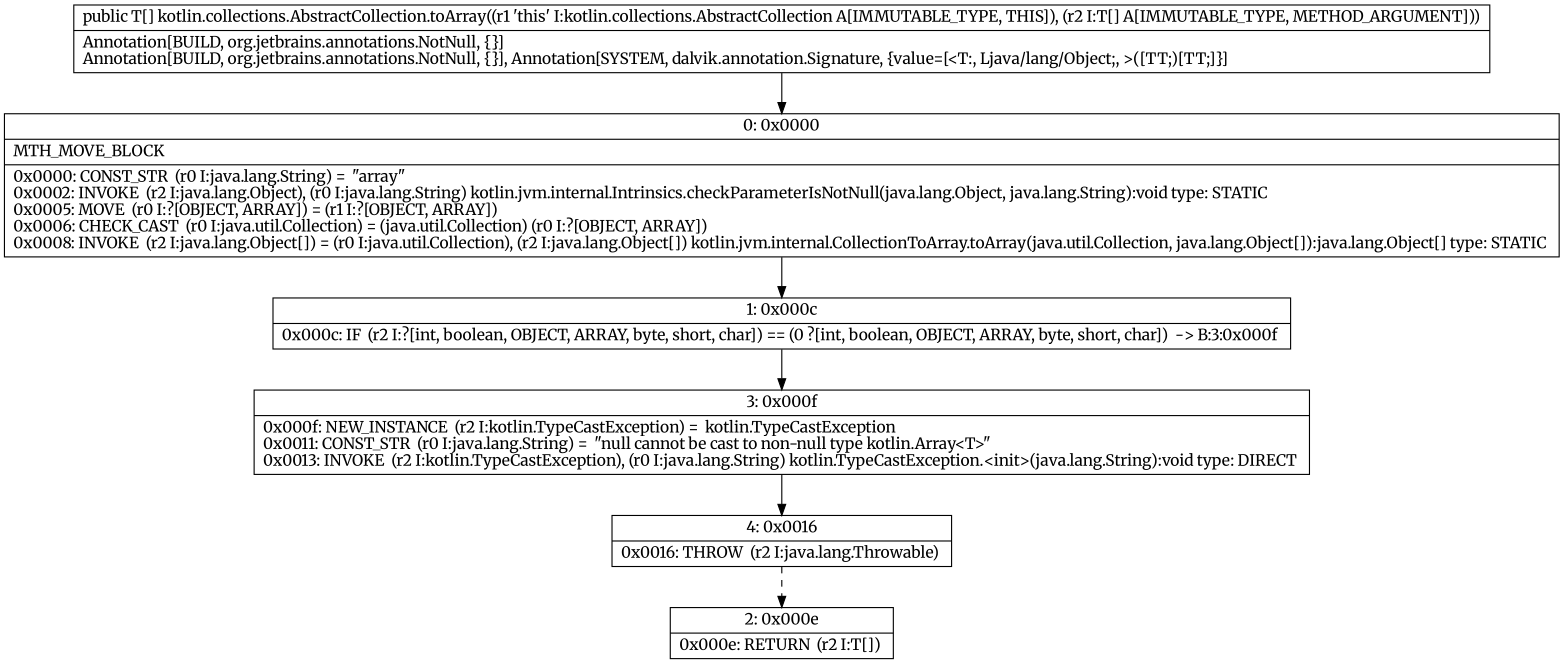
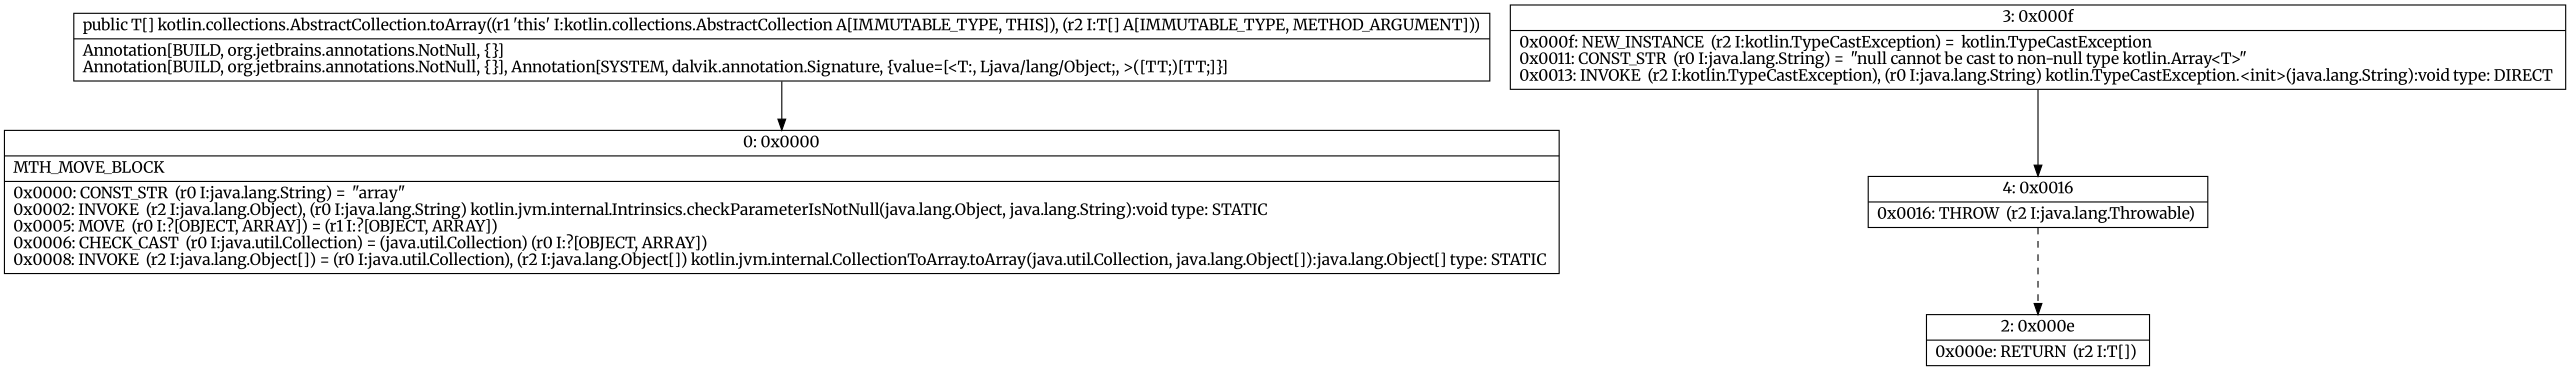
(782, 323) -> none
